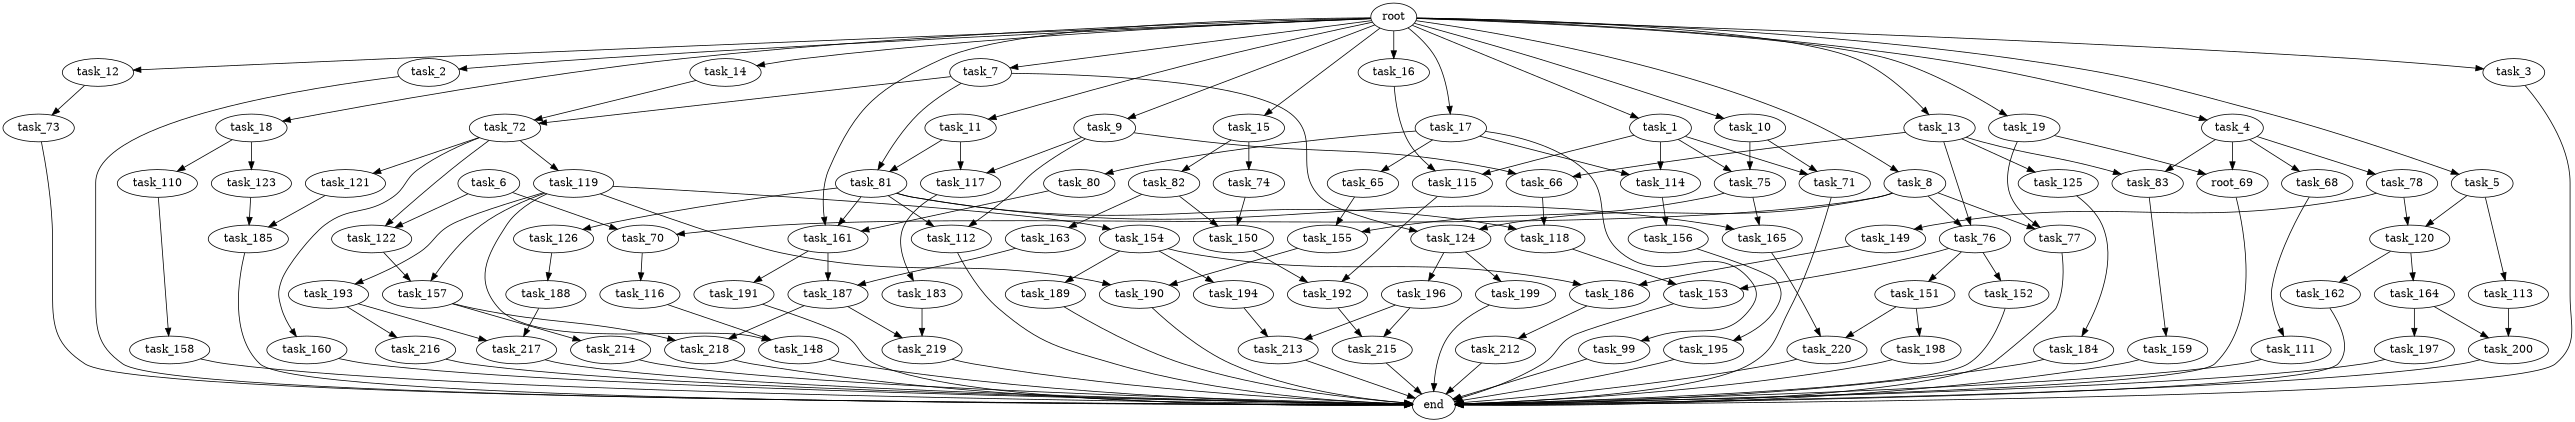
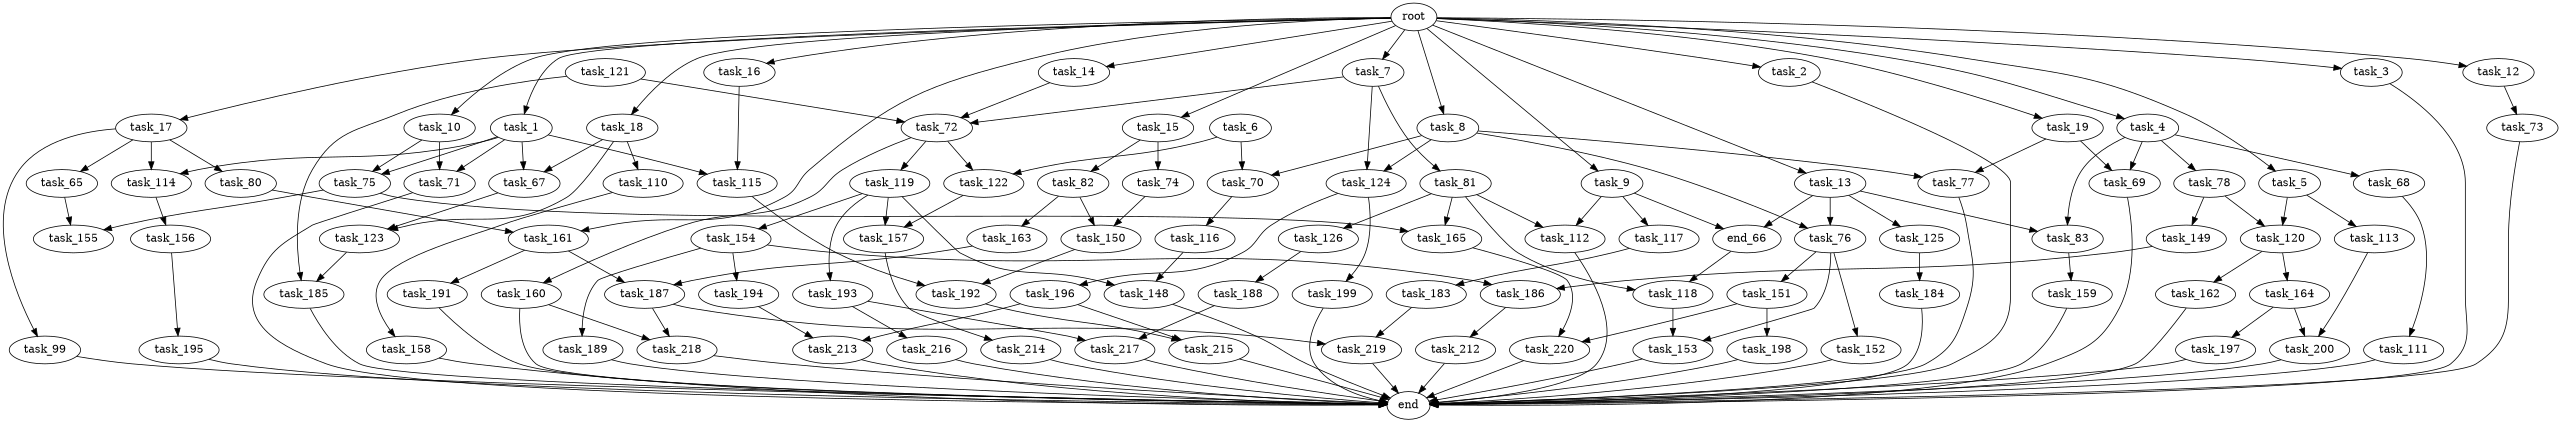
(961, 128) -> none
(430, 154) -> (769, 100)
none -> (524, 183)
(1542, 183) -> (1747, 239)
(2232, 183) -> (2125, 183)
(852, 208) -> none
(1139, 294) -> none
(560, 321) -> (595, 321)
